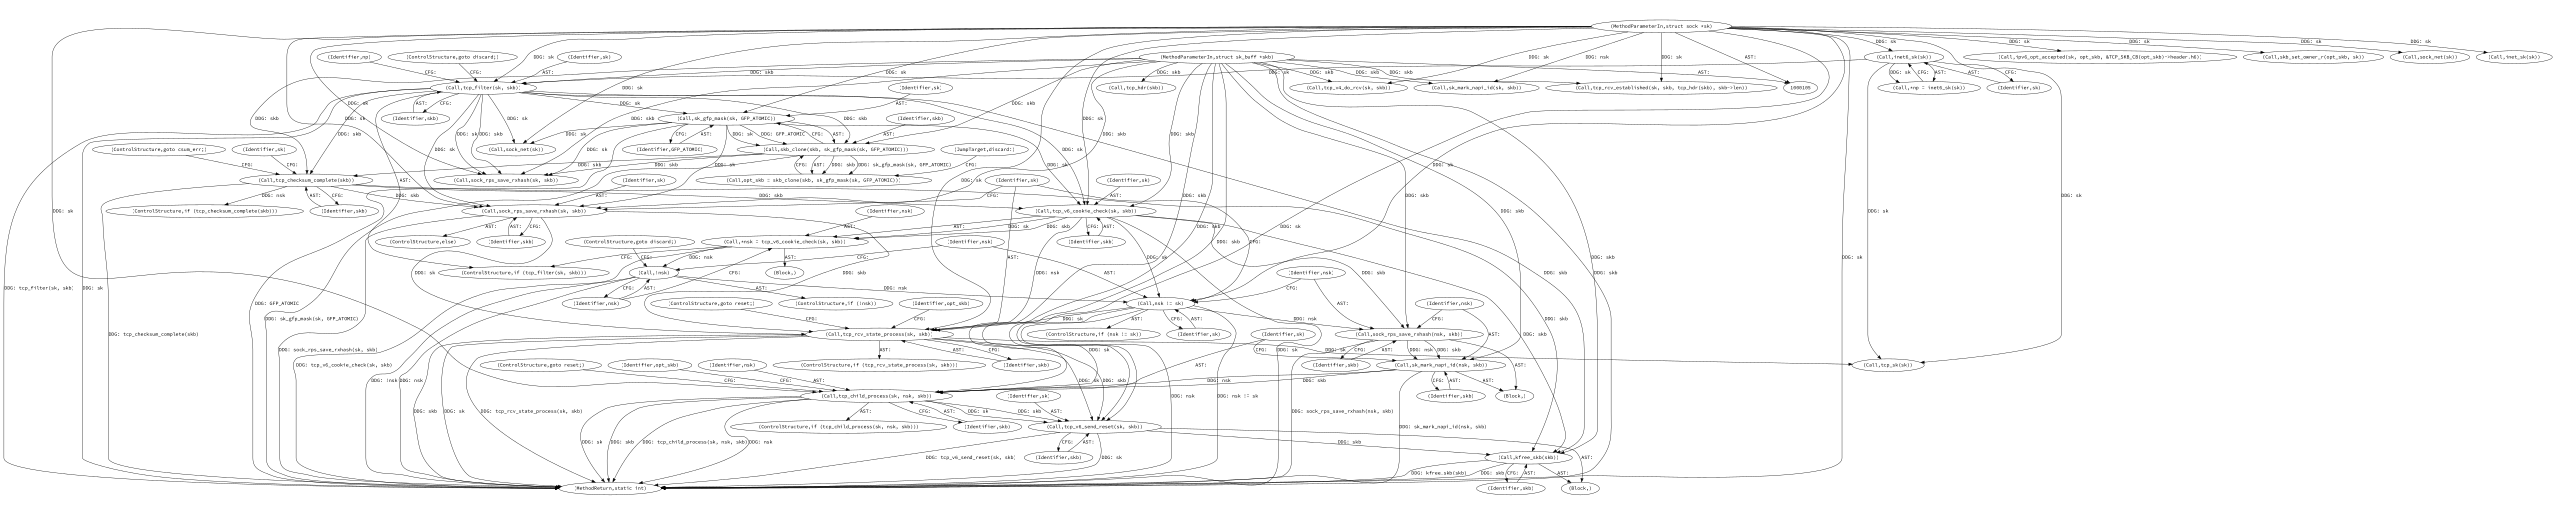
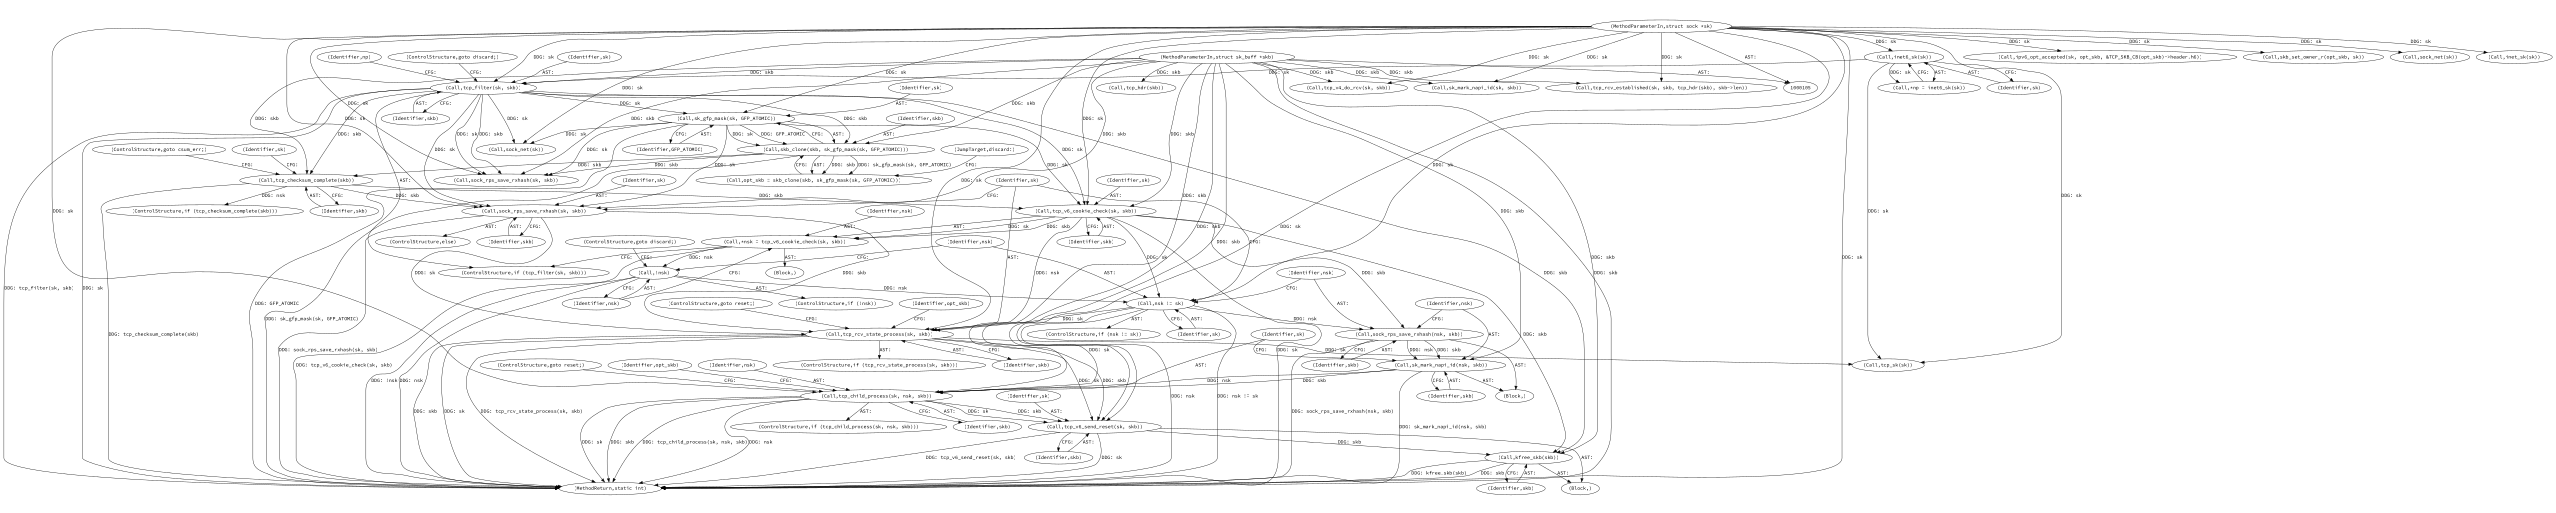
(1597, 57) -> (1597, 57)
(1379, 153) -> none
(1034, 195) -> none
